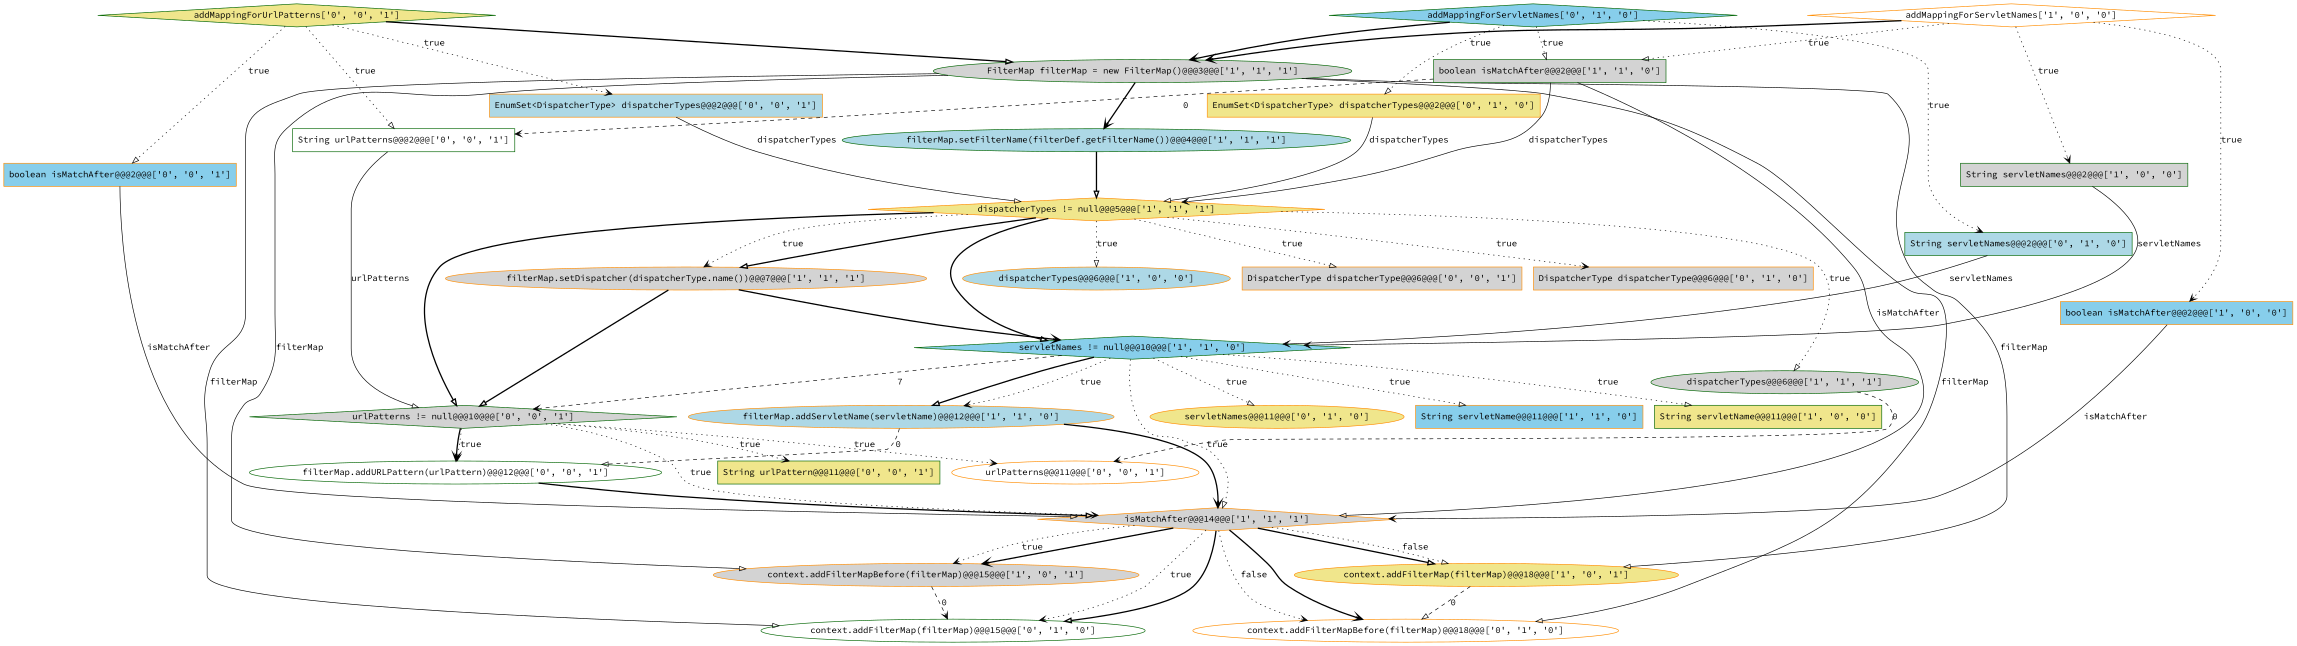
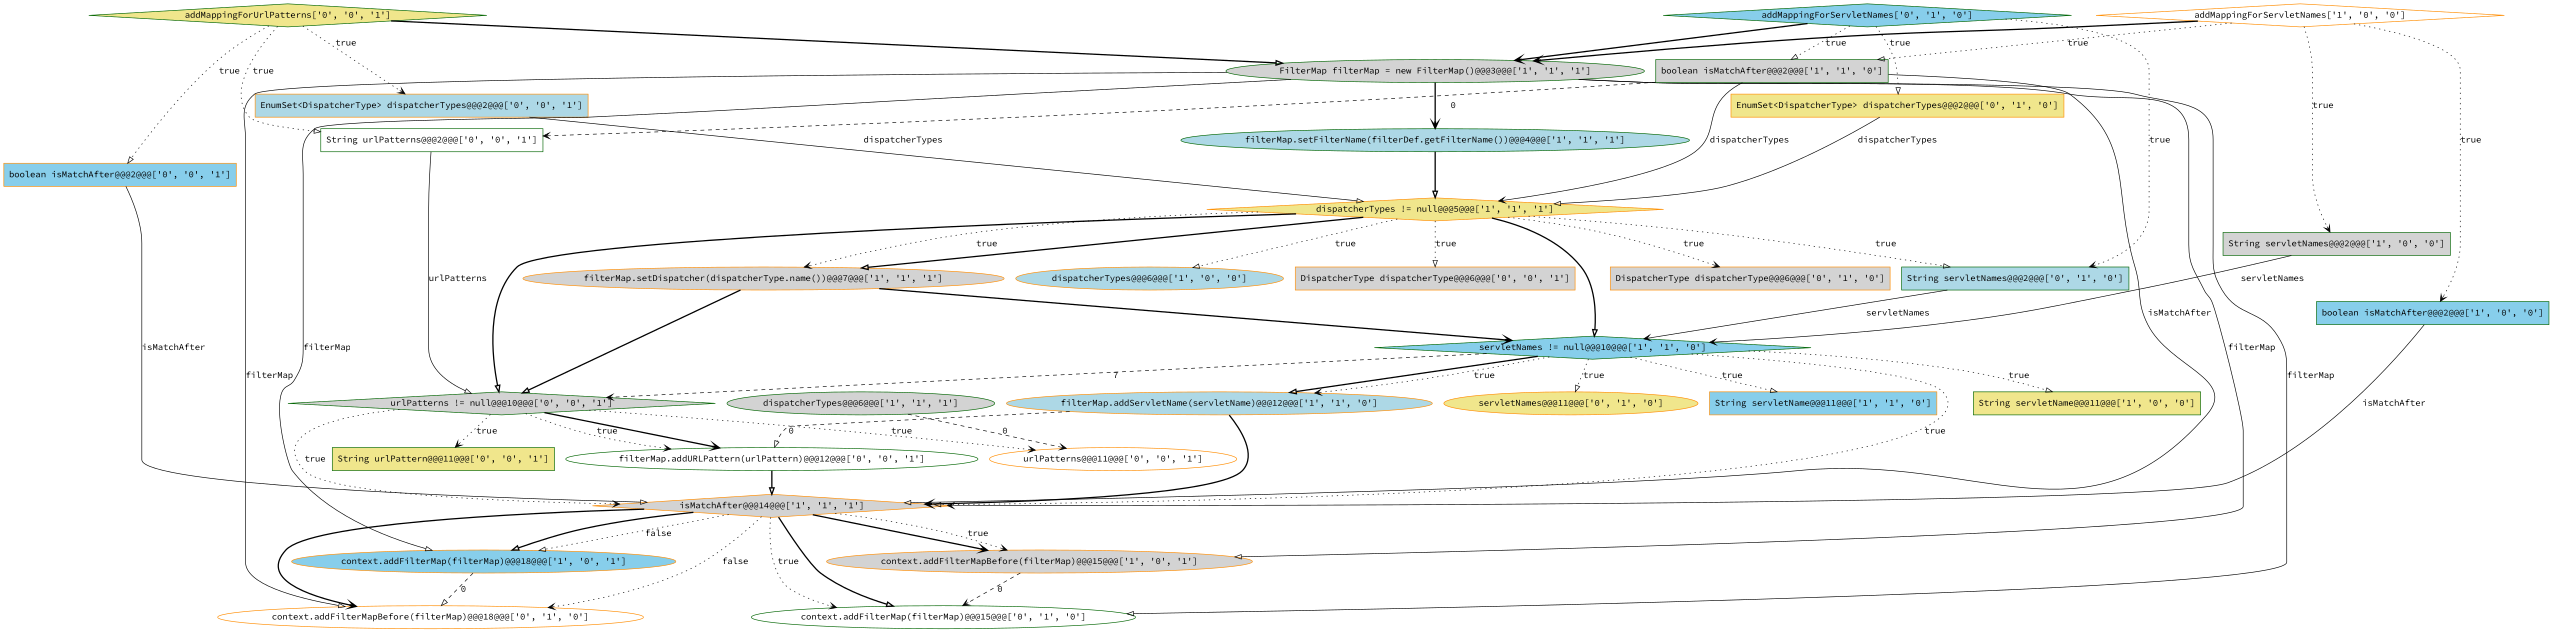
(1607, 225) -> (1737, 236)
(2177, 313) -> (2433, 313)
(1486, 575) -> (484, 562)
